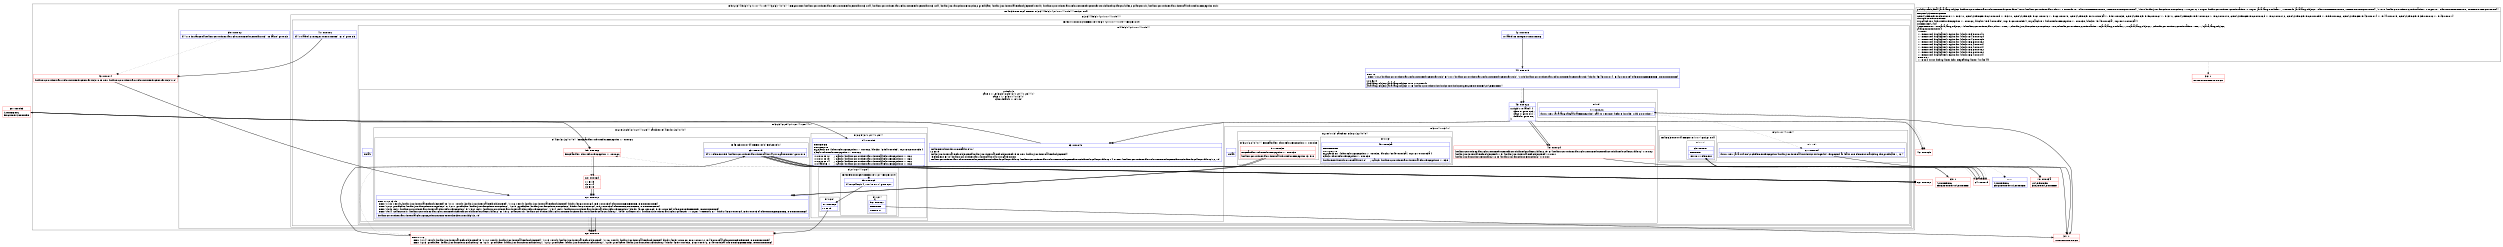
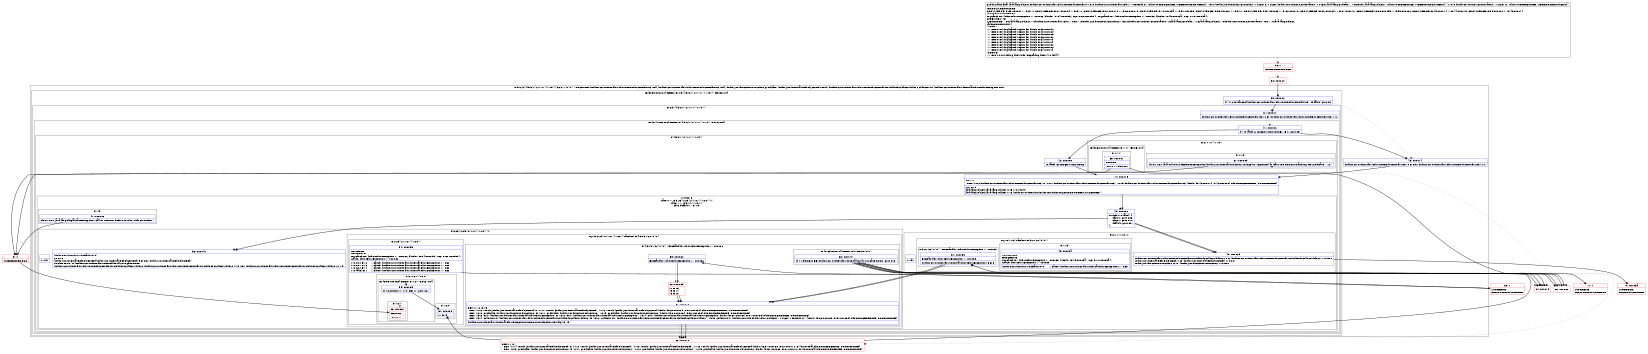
(171, 56) -> (1375, 125)
(255, 70) -> (1354, 140)
(106, 78) -> (1415, 163)
(2208, 80) -> (1278, 69)
none -> (1278, 81)
(17, 112) -> none
none -> (1270, 115)
(1728, 125) -> (1433, 188)
none -> (1151, 131)
(307, 151) -> (1346, 172)
(1330, 151) -> (1010, 257)
(592, 152) -> (677, 259)
(1278, 152) -> (958, 259)
(1554, 152) -> (1233, 259)
(1924, 152) -> none
(1284, 167) -> (1097, 278)
(1846, 167) -> (1350, 179)
(2010, 182) -> (1590, 289)
(2040, 183) -> (1626, 290)
(877, 206) -> (397, 313)
(1439, 221) -> (202, 299)
(805, 231) -> (470, 338)
none -> (1280, 273)
none -> (1300, 273)
